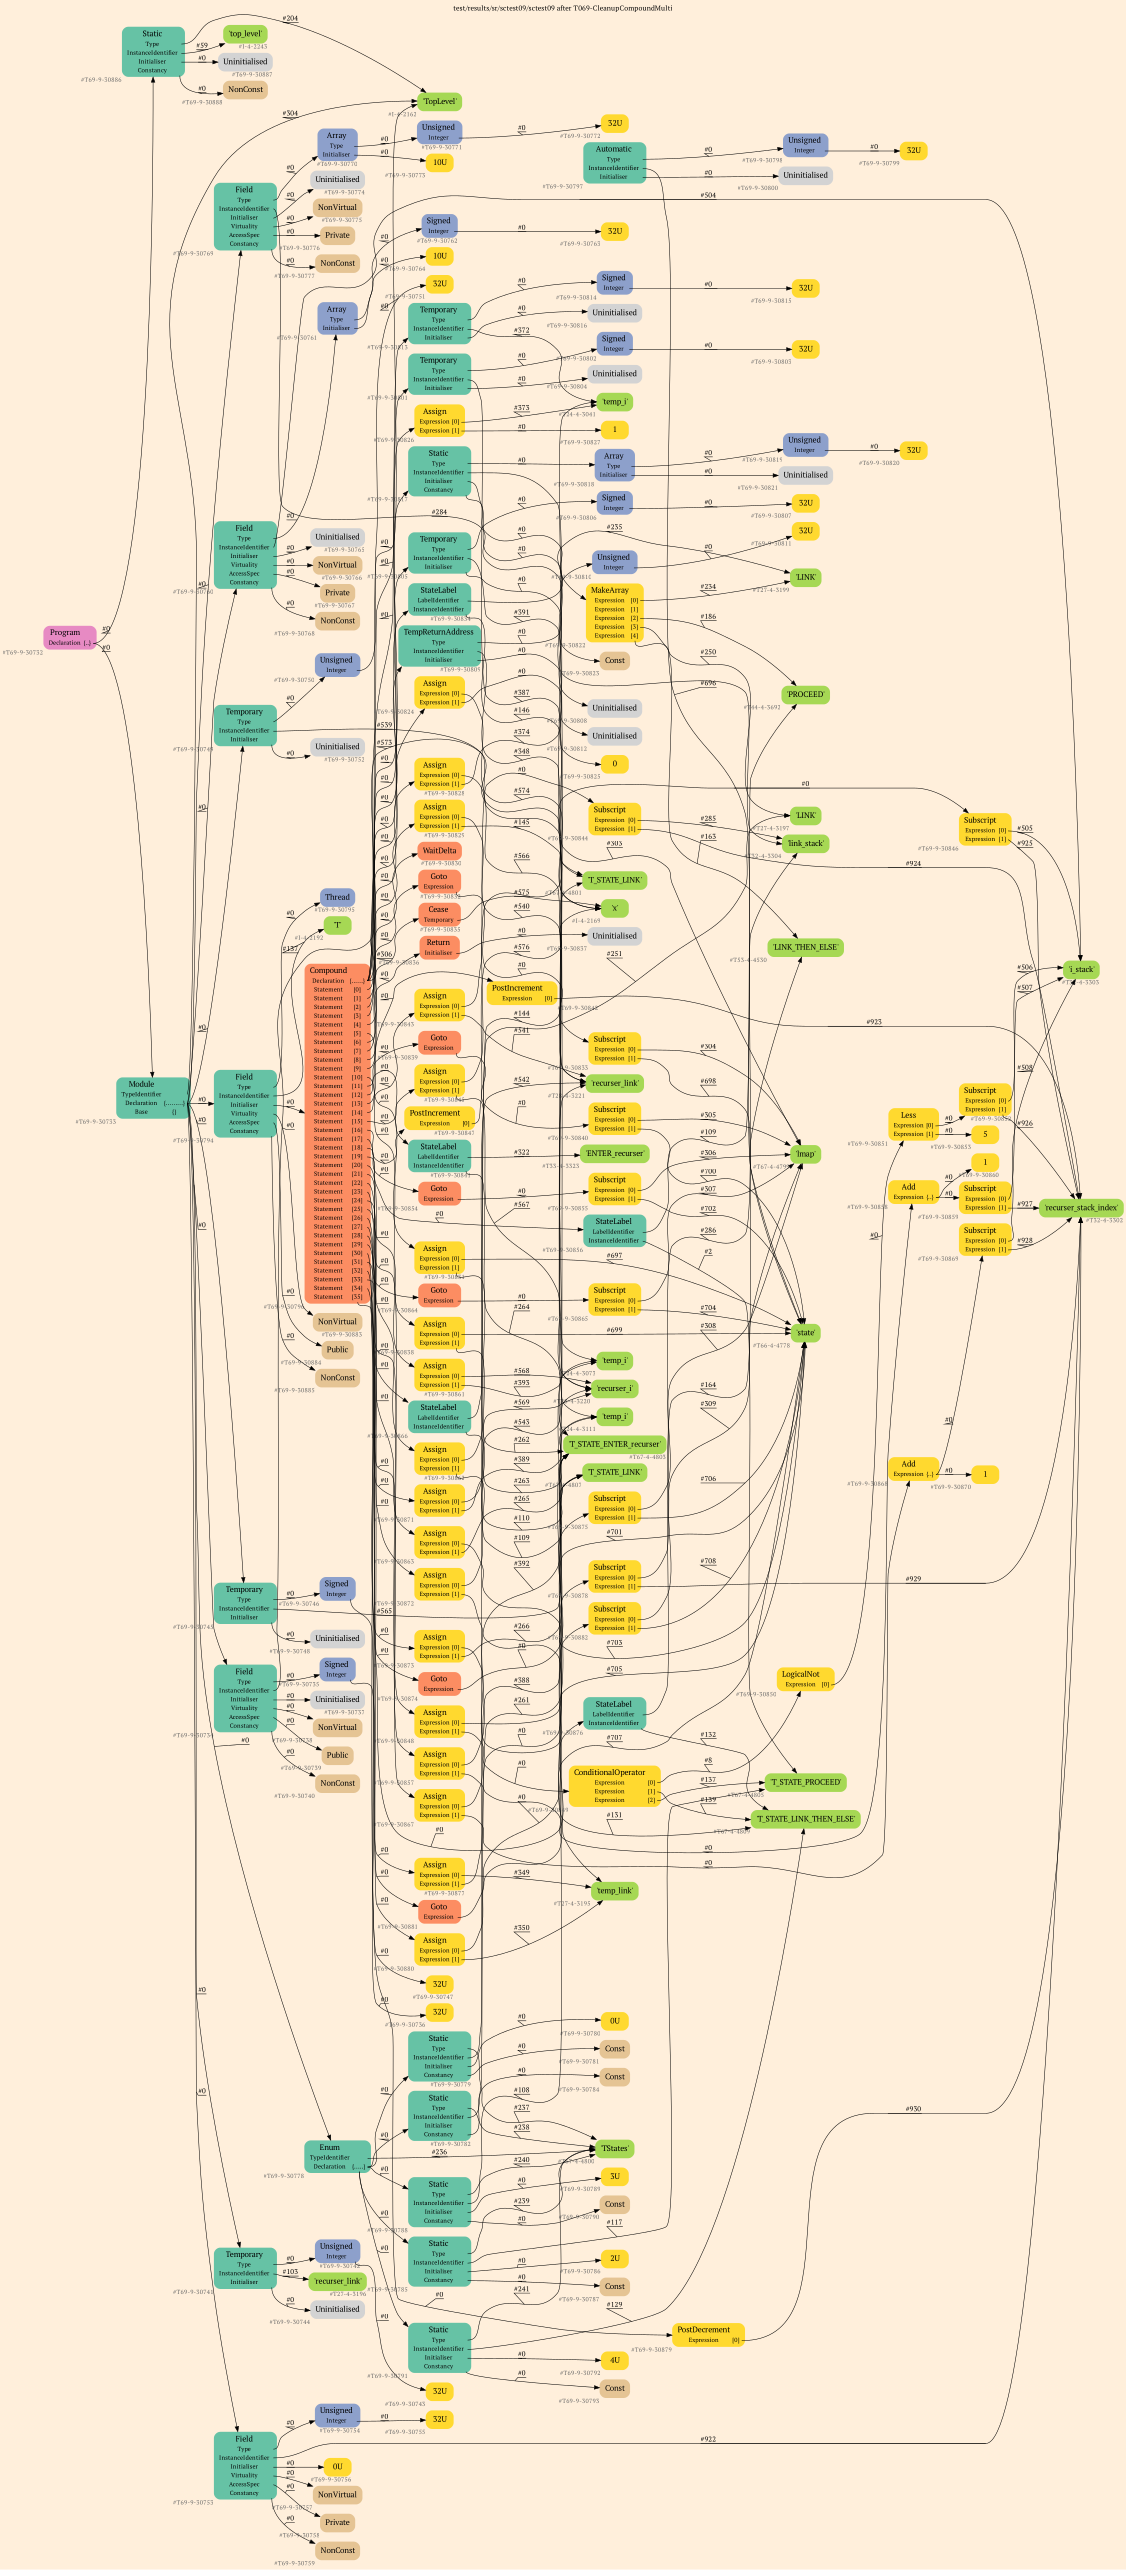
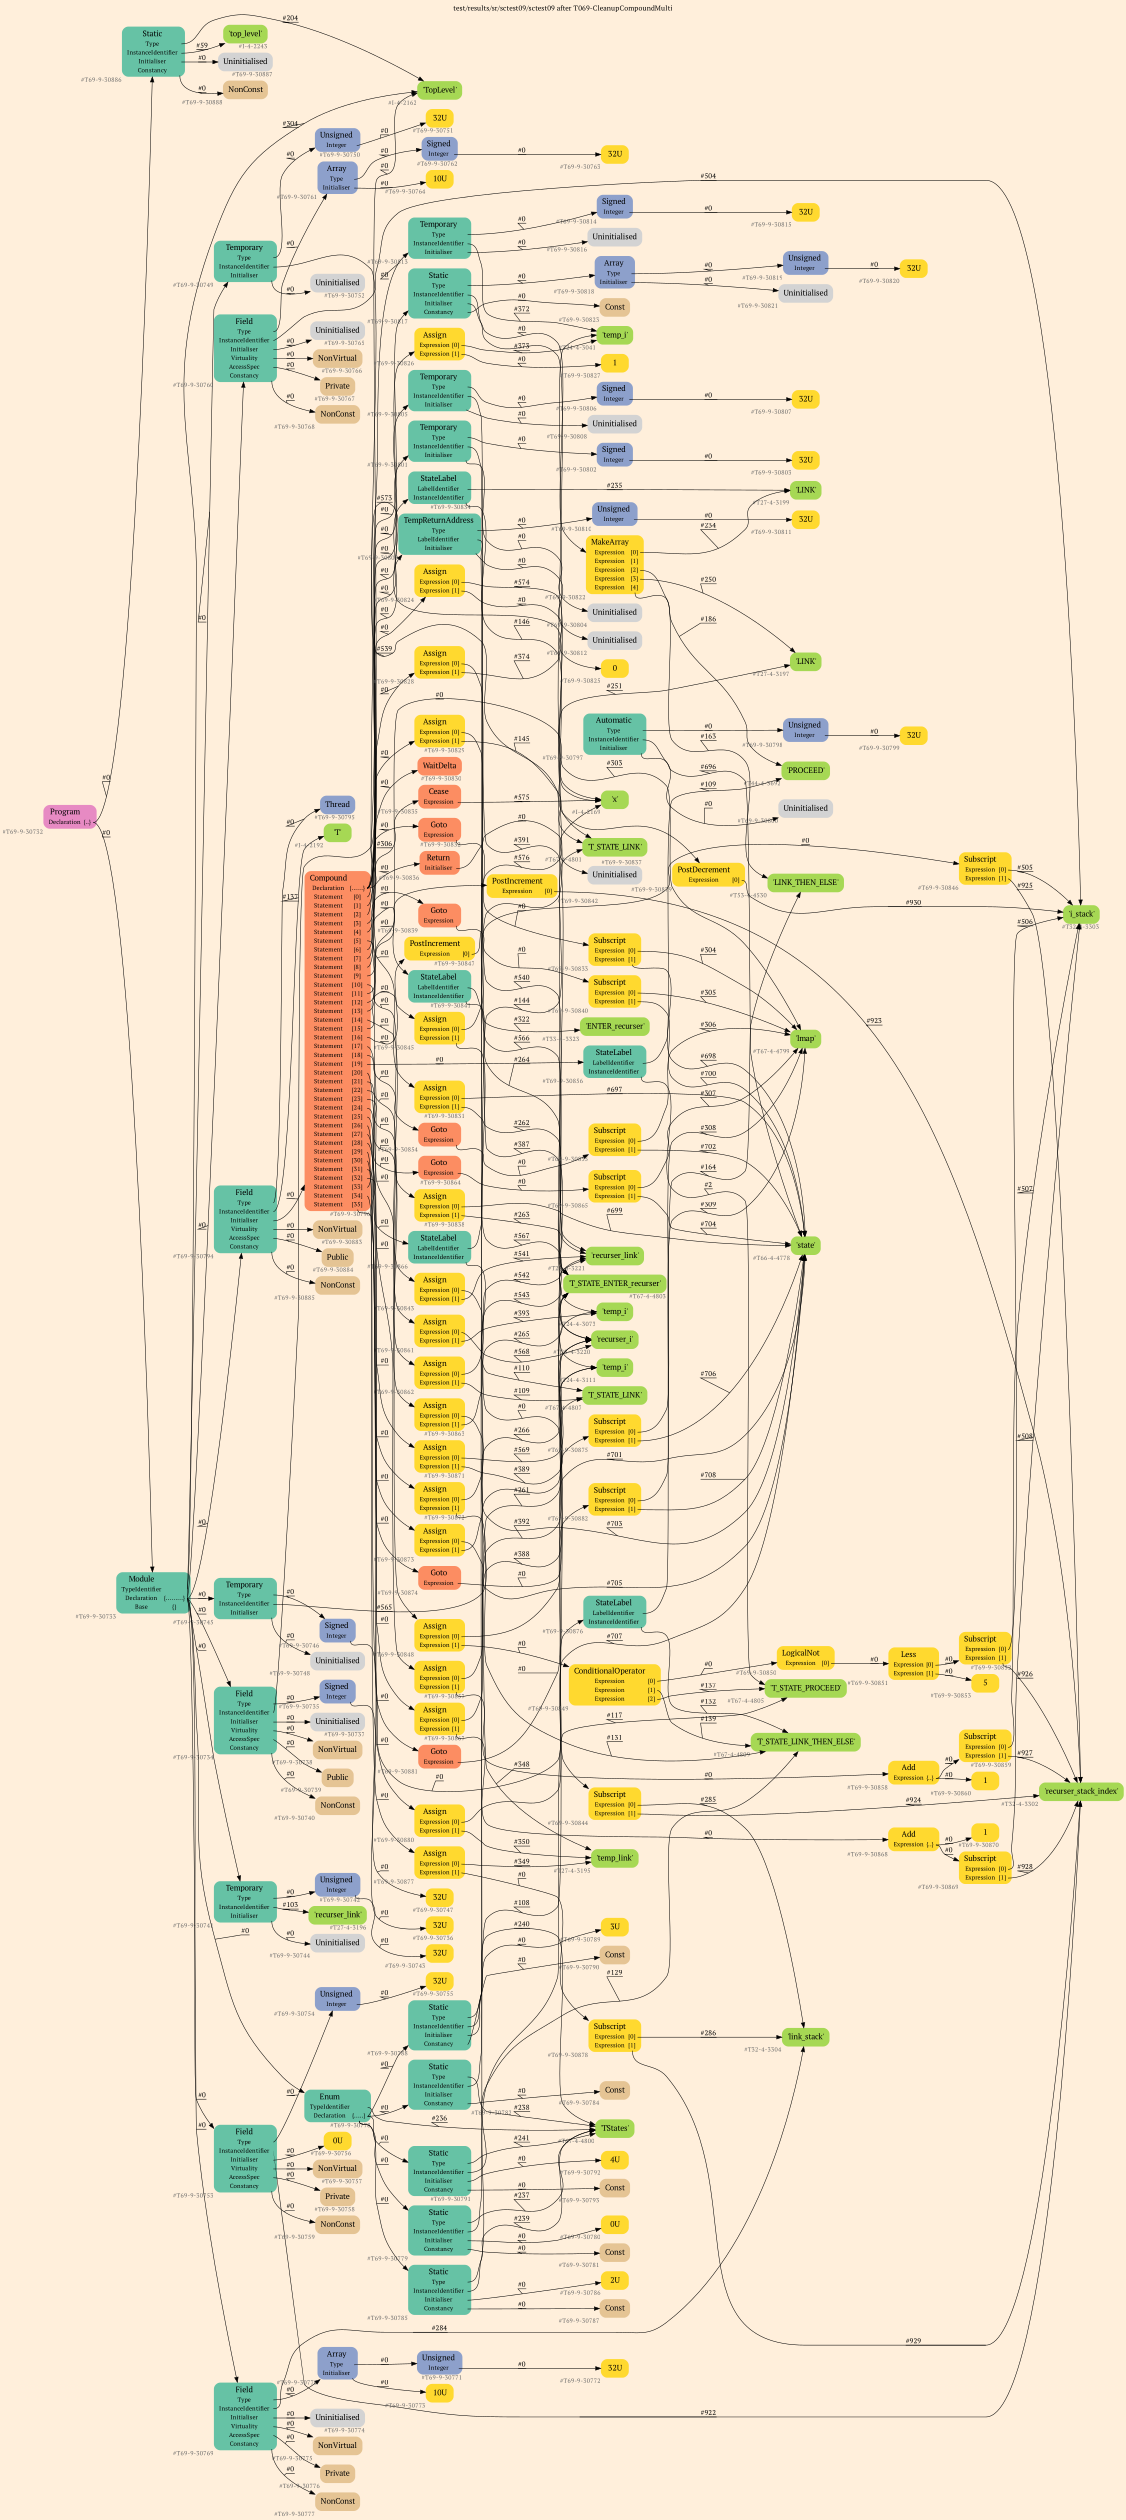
(439, 651) -> (439, 539)
(439, 920) -> (439, 802)
(709, 1761) -> (709, 1664)
(1051, 1911) -> (892, 907)
